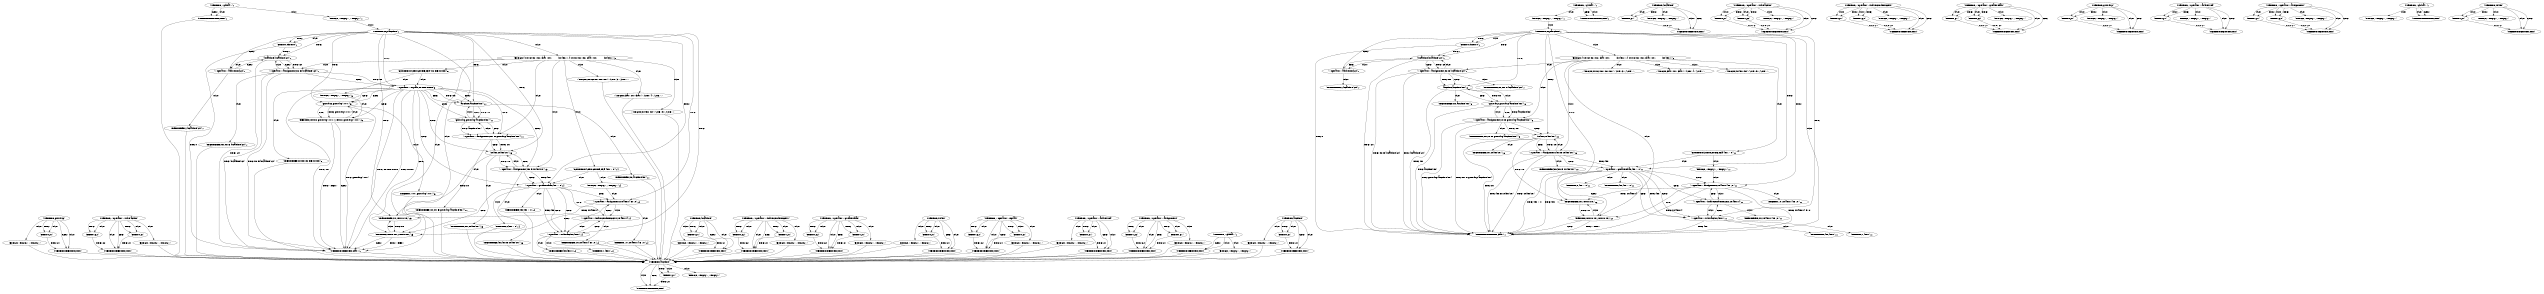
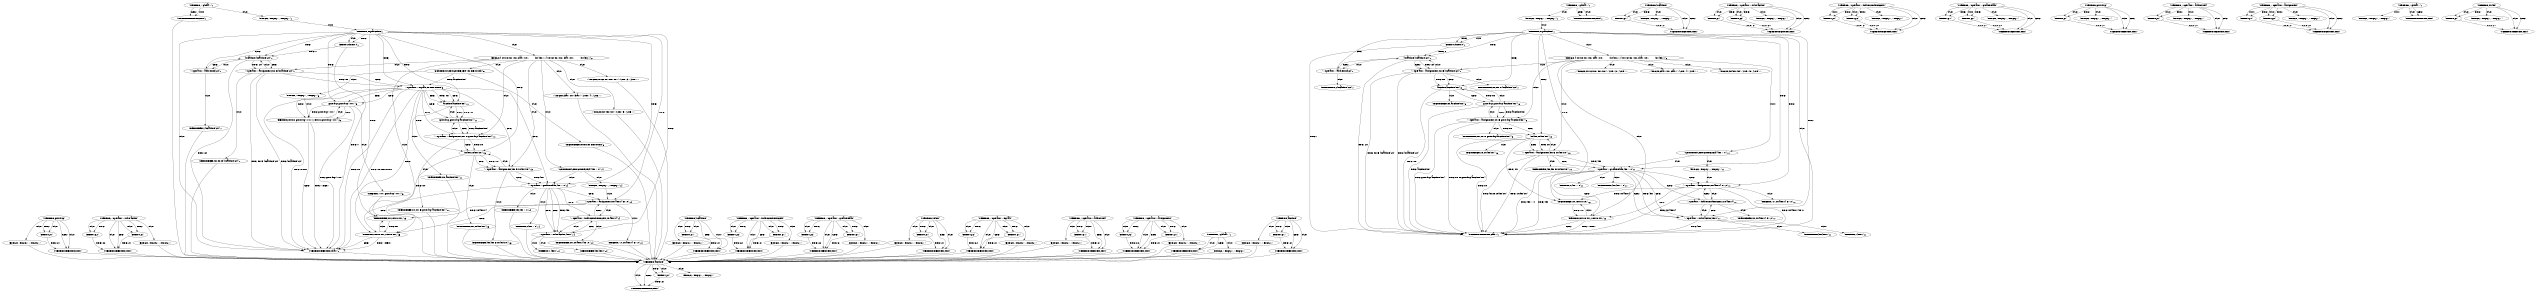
(424, 79) -> (457, 79)
(298, 91) -> (527, 102)
